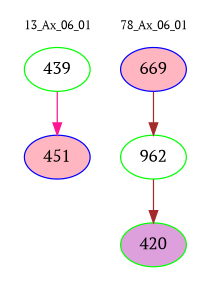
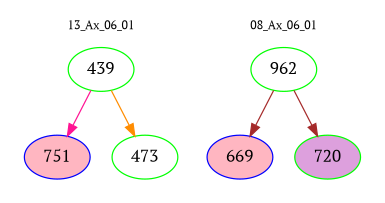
(154, 26) -> (284, 26)
(153, 107) -> (265, 108)
(57, 157) -> (57, 157)
none -> (145, 157)
(153, 245) -> (328, 157)
